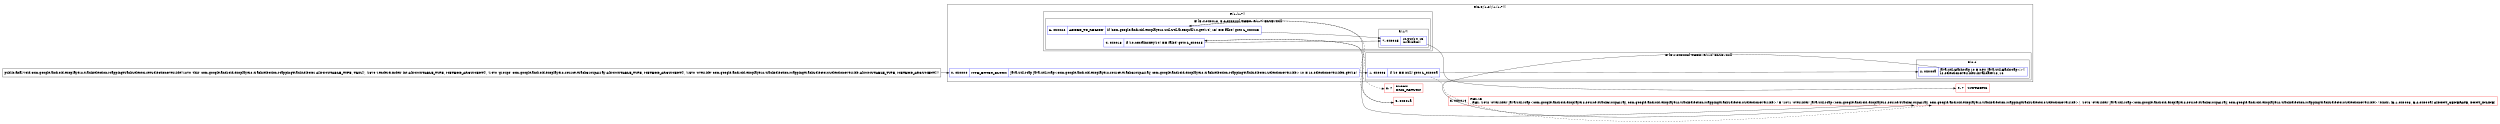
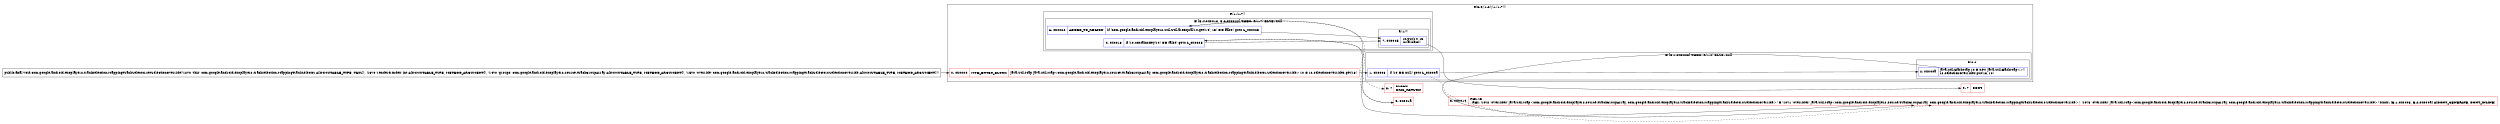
(1154, 73) -> (1154, 73)
(1972, 73) -> (1967, 73)
(1978, 88) -> (1978, 88)
